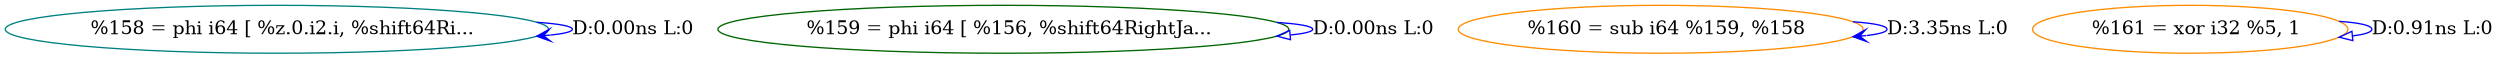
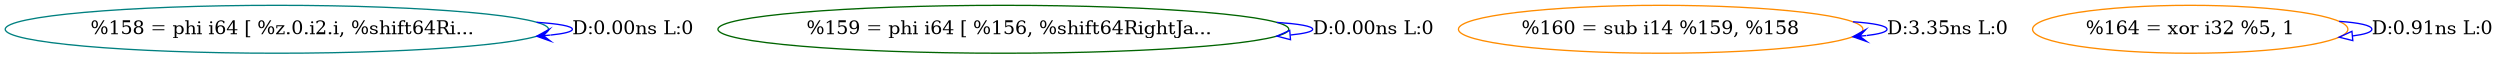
(1661, 29) -> (1661, 29)
(2190, 29) -> (2190, 29)
